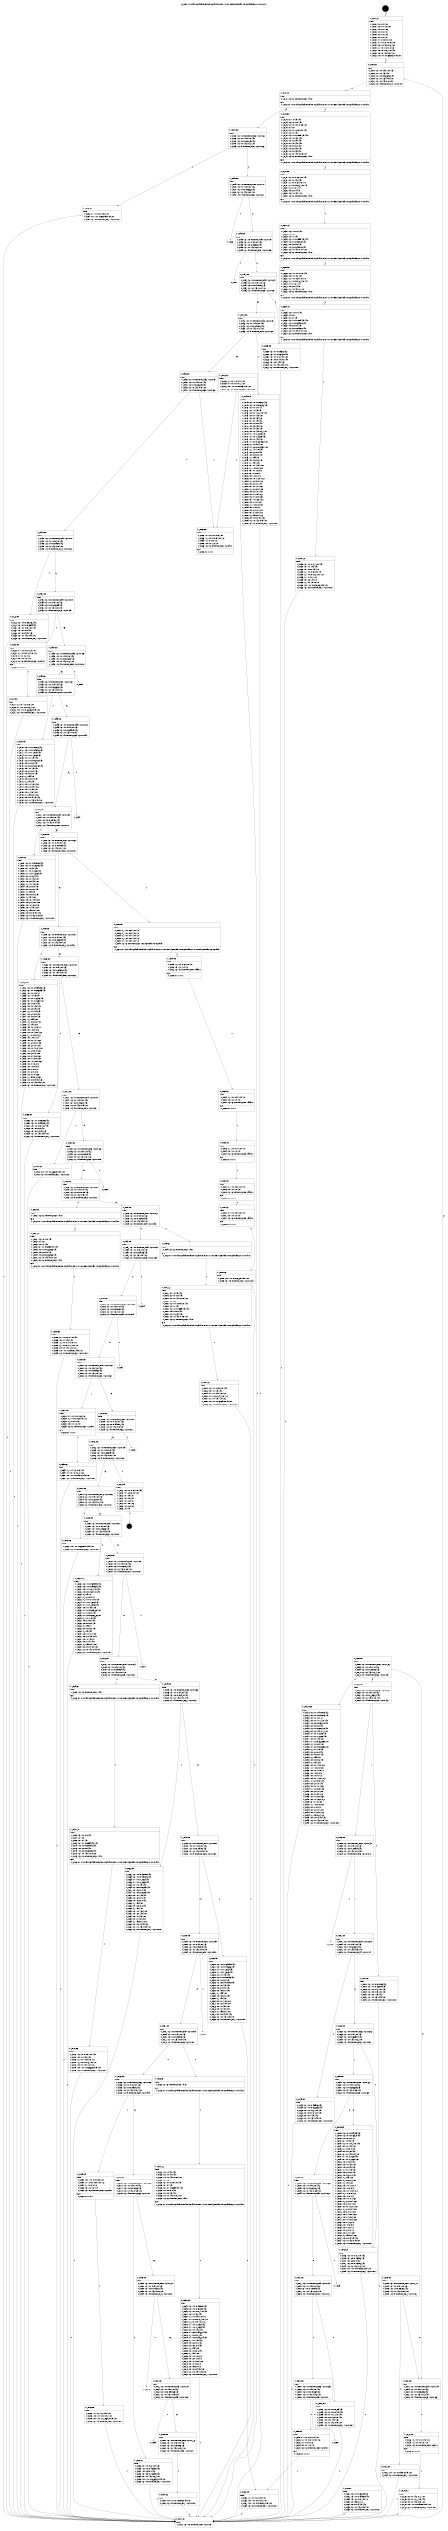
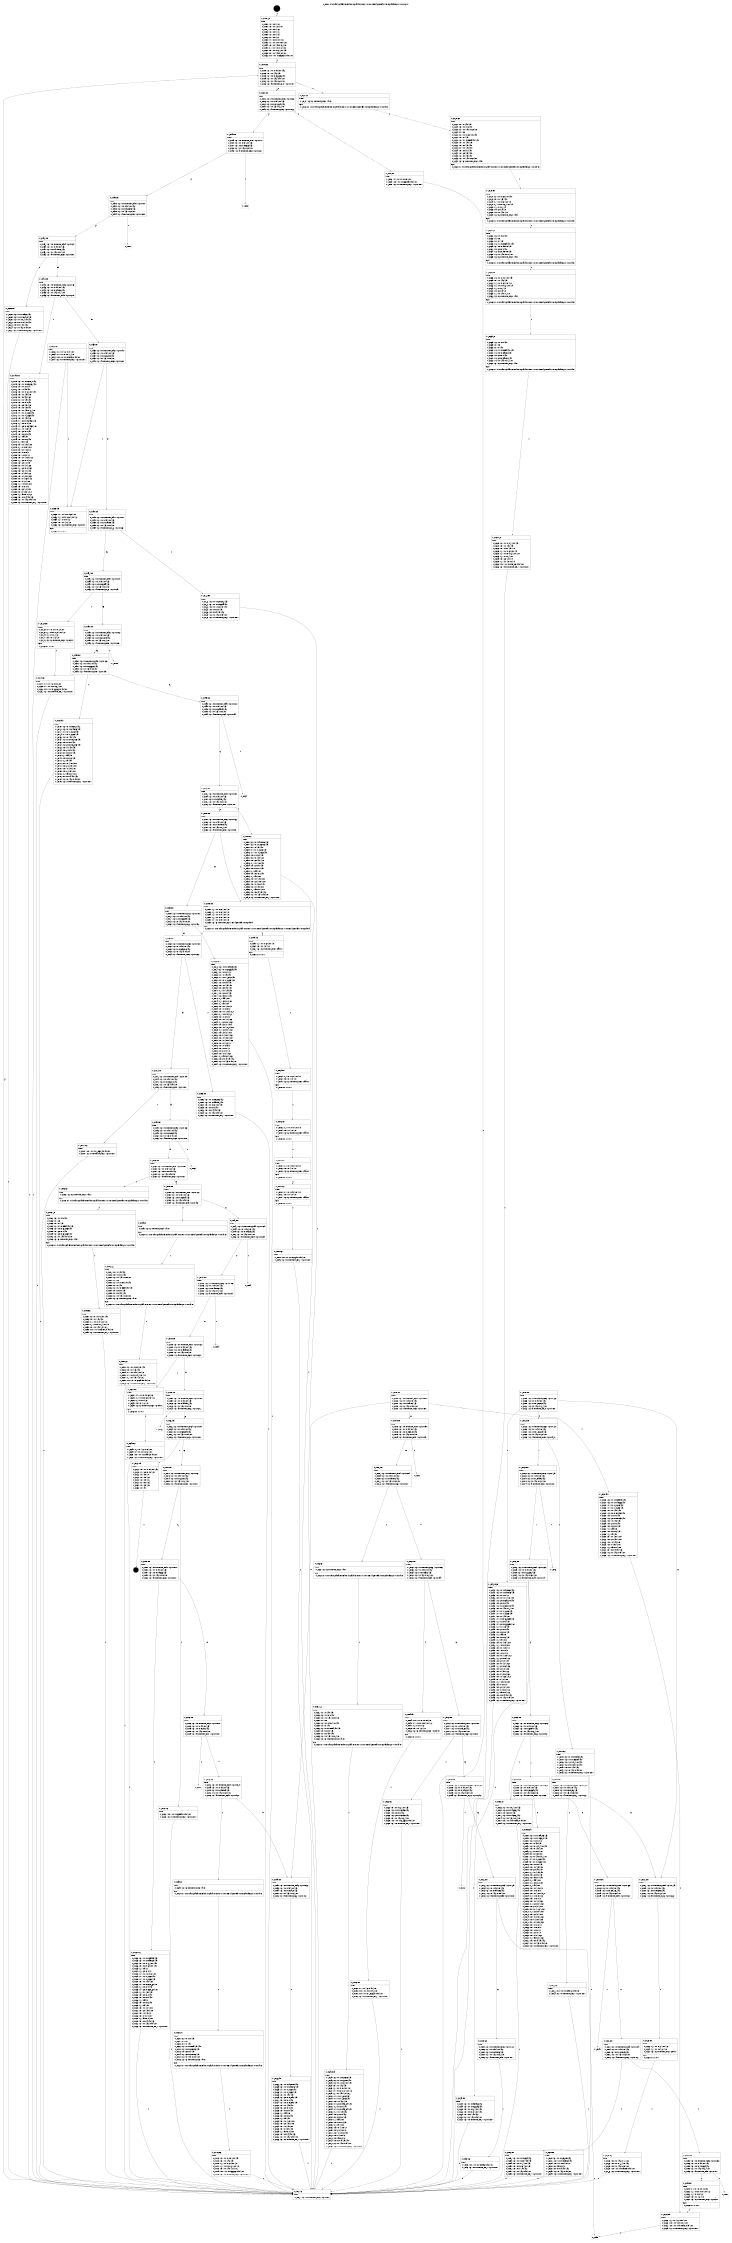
(272, 116) -> (277, 88)
(190, 1769) -> (309, 1609)
(233, 2517) -> (630, 2231)
